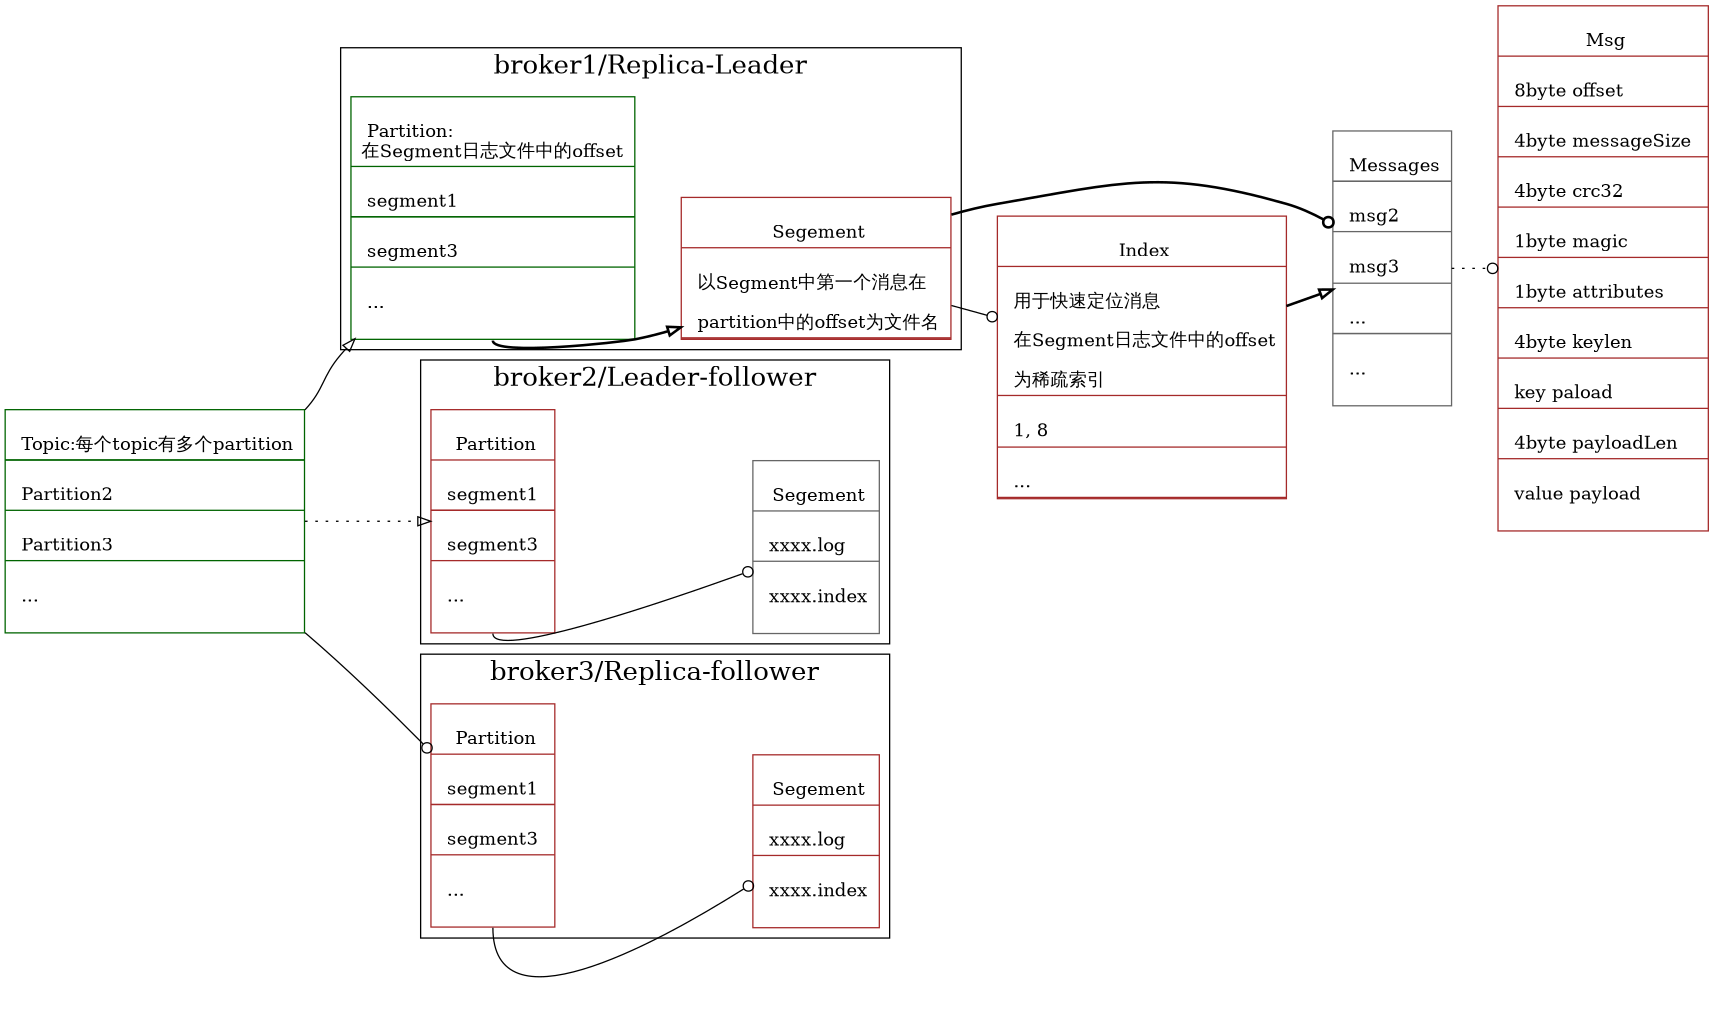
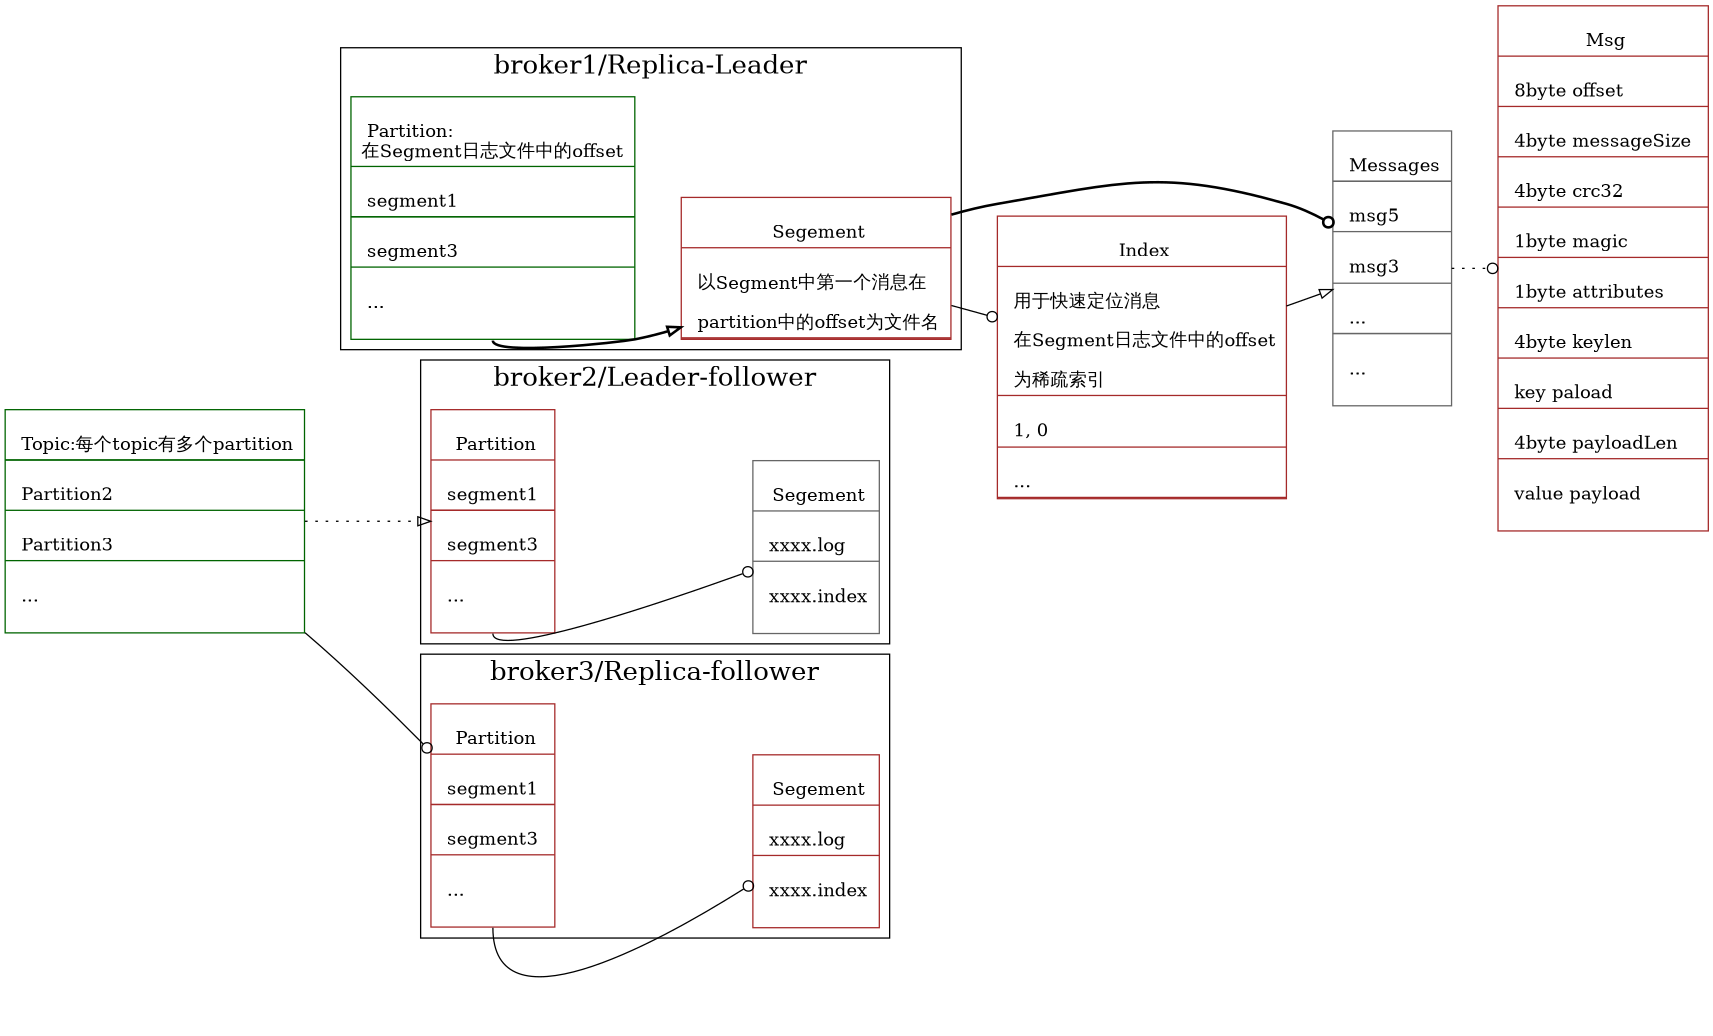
(1372, 216) -> (1372, 216)
(1303, 300) -> (1303, 300)
(325, 379) -> none
(1028, 431) -> (1028, 431)
